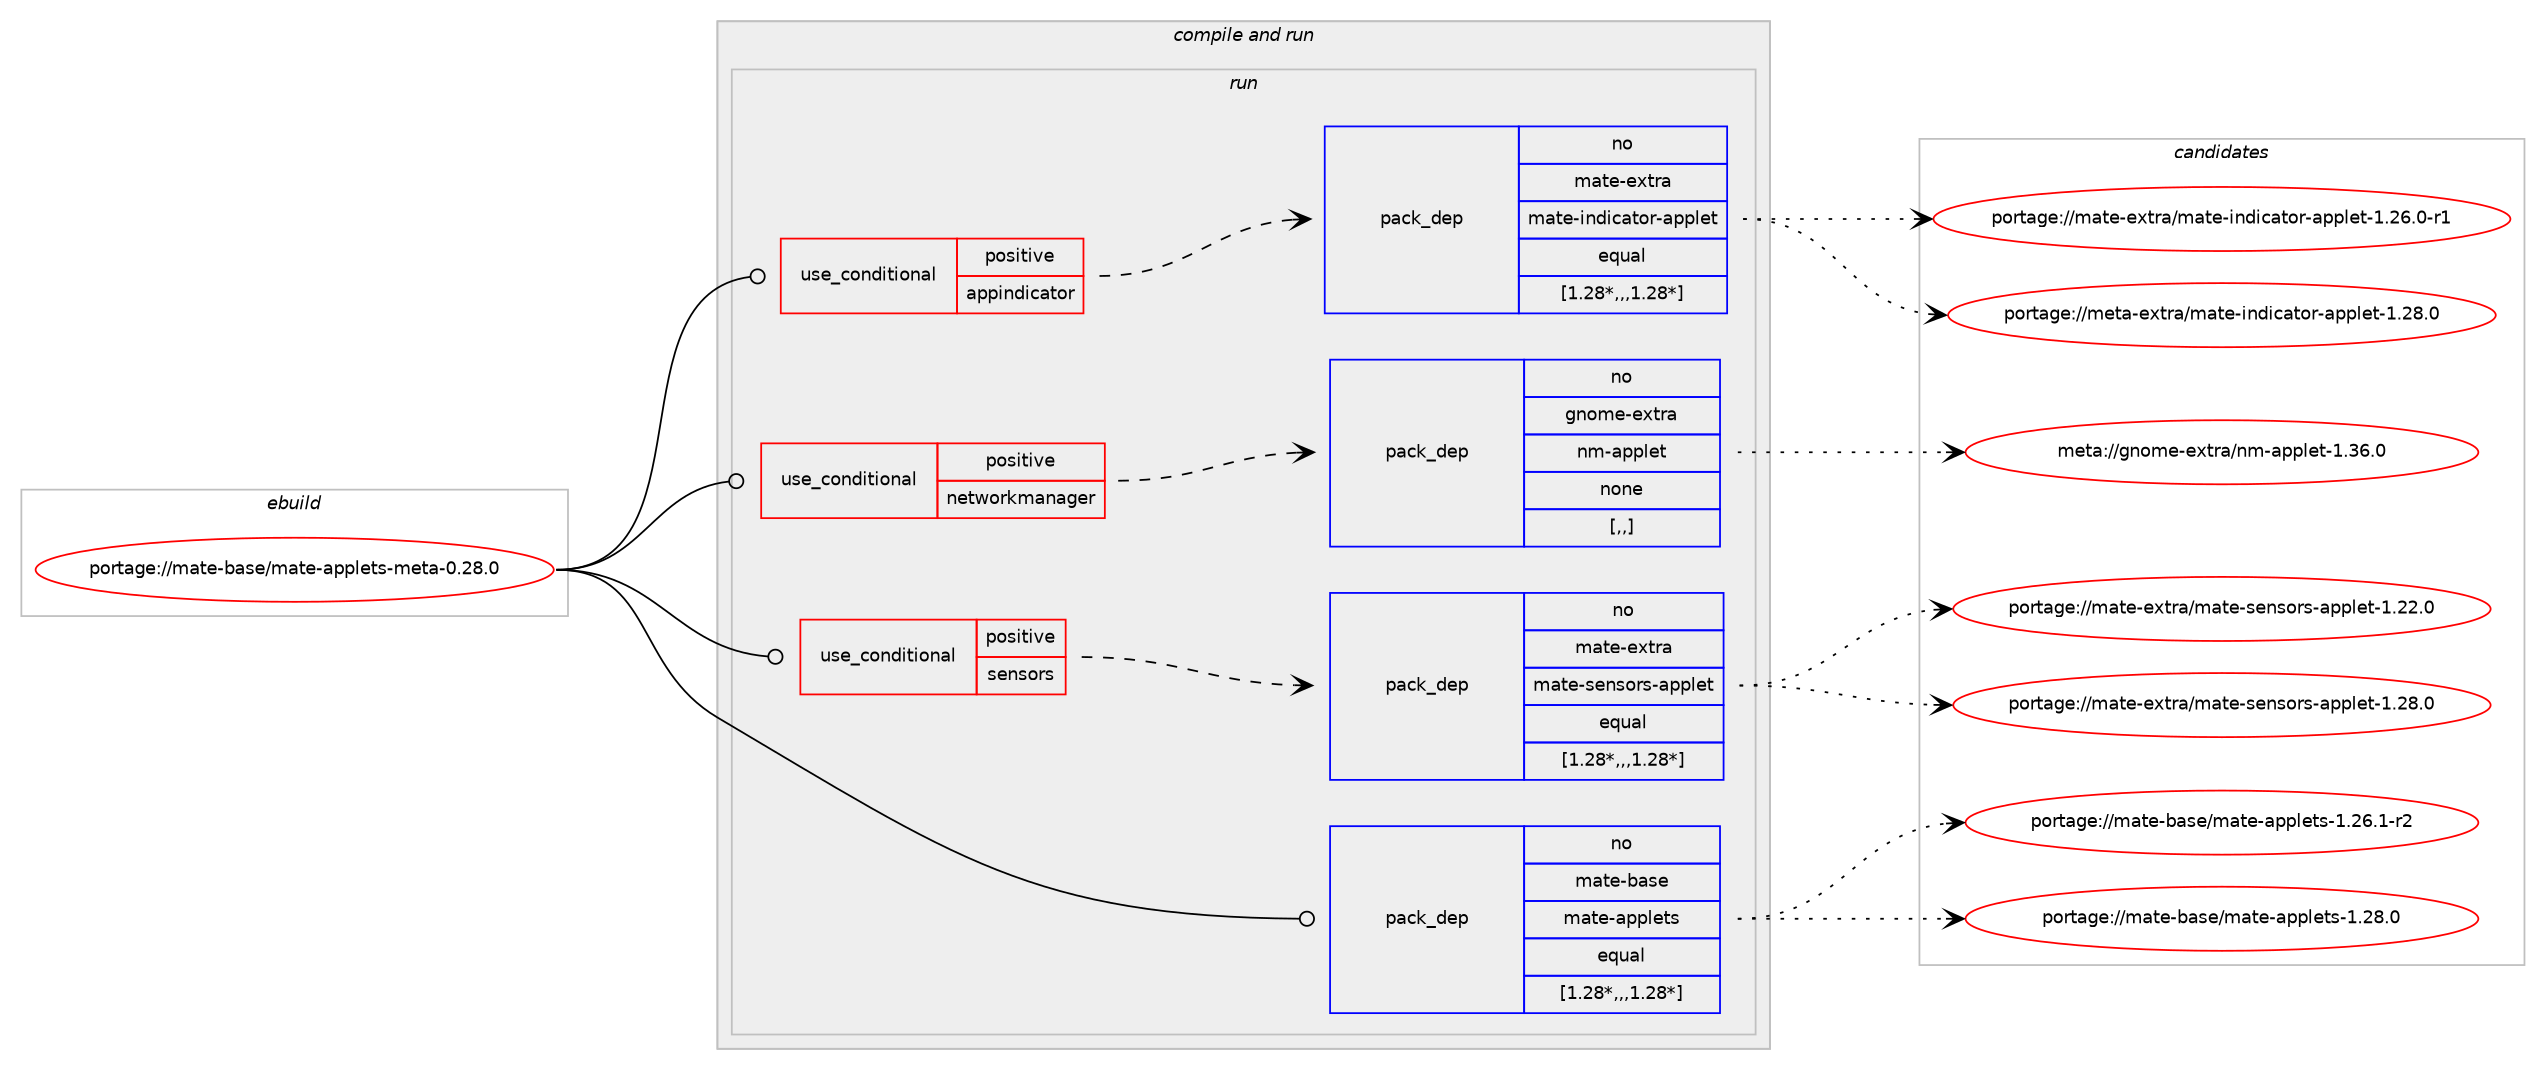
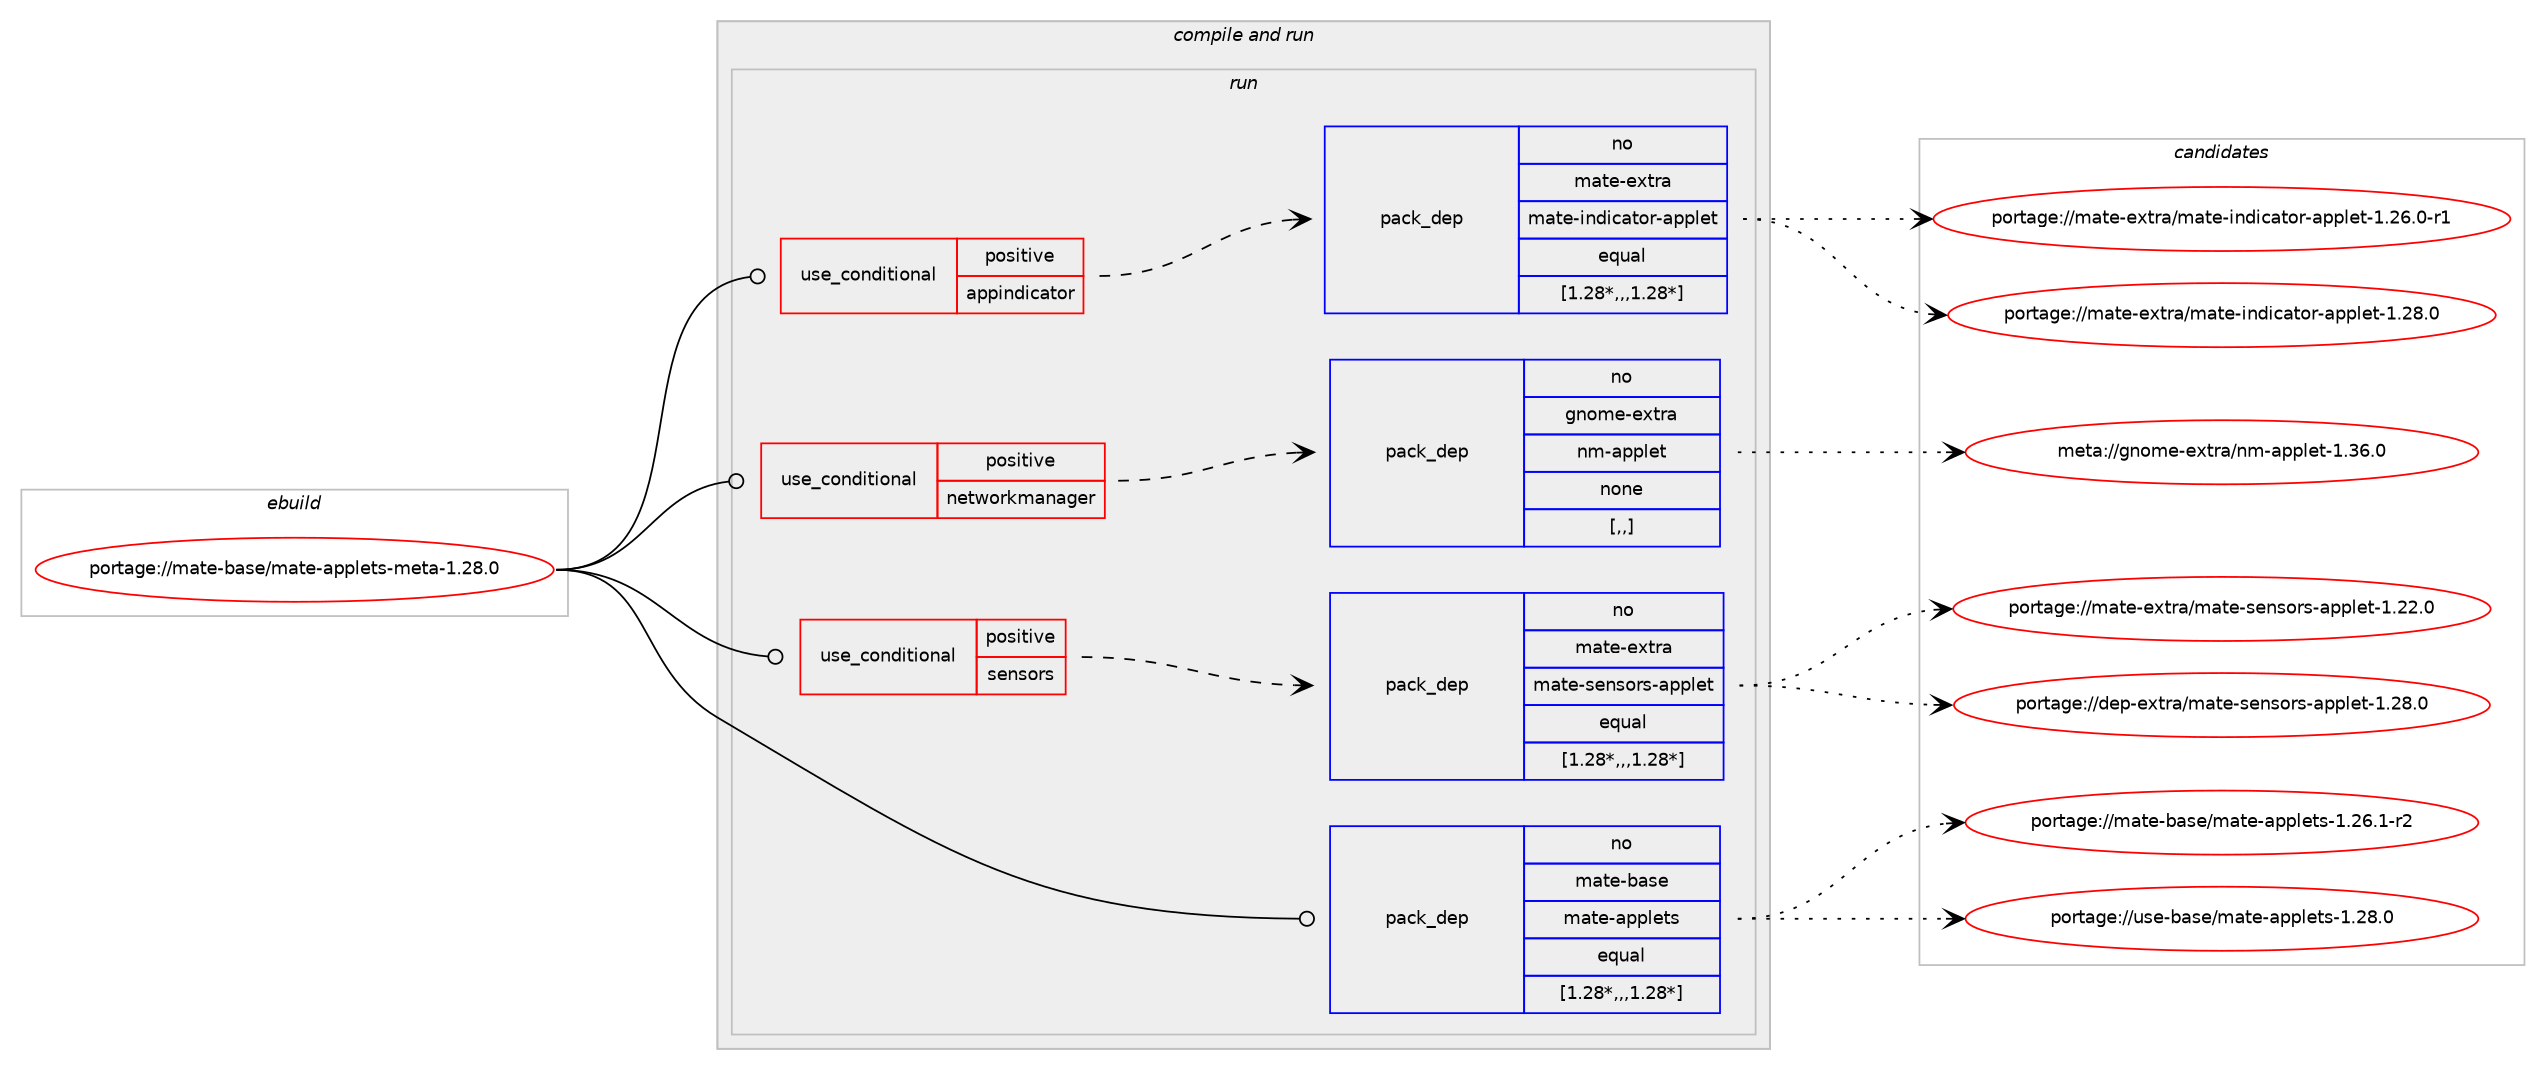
(2222, 315) -> (2222, 315)
(295, 570) -> (295, 570)
(2222, 705) -> (2222, 705)
(2222, 919) -> (2222, 919)
